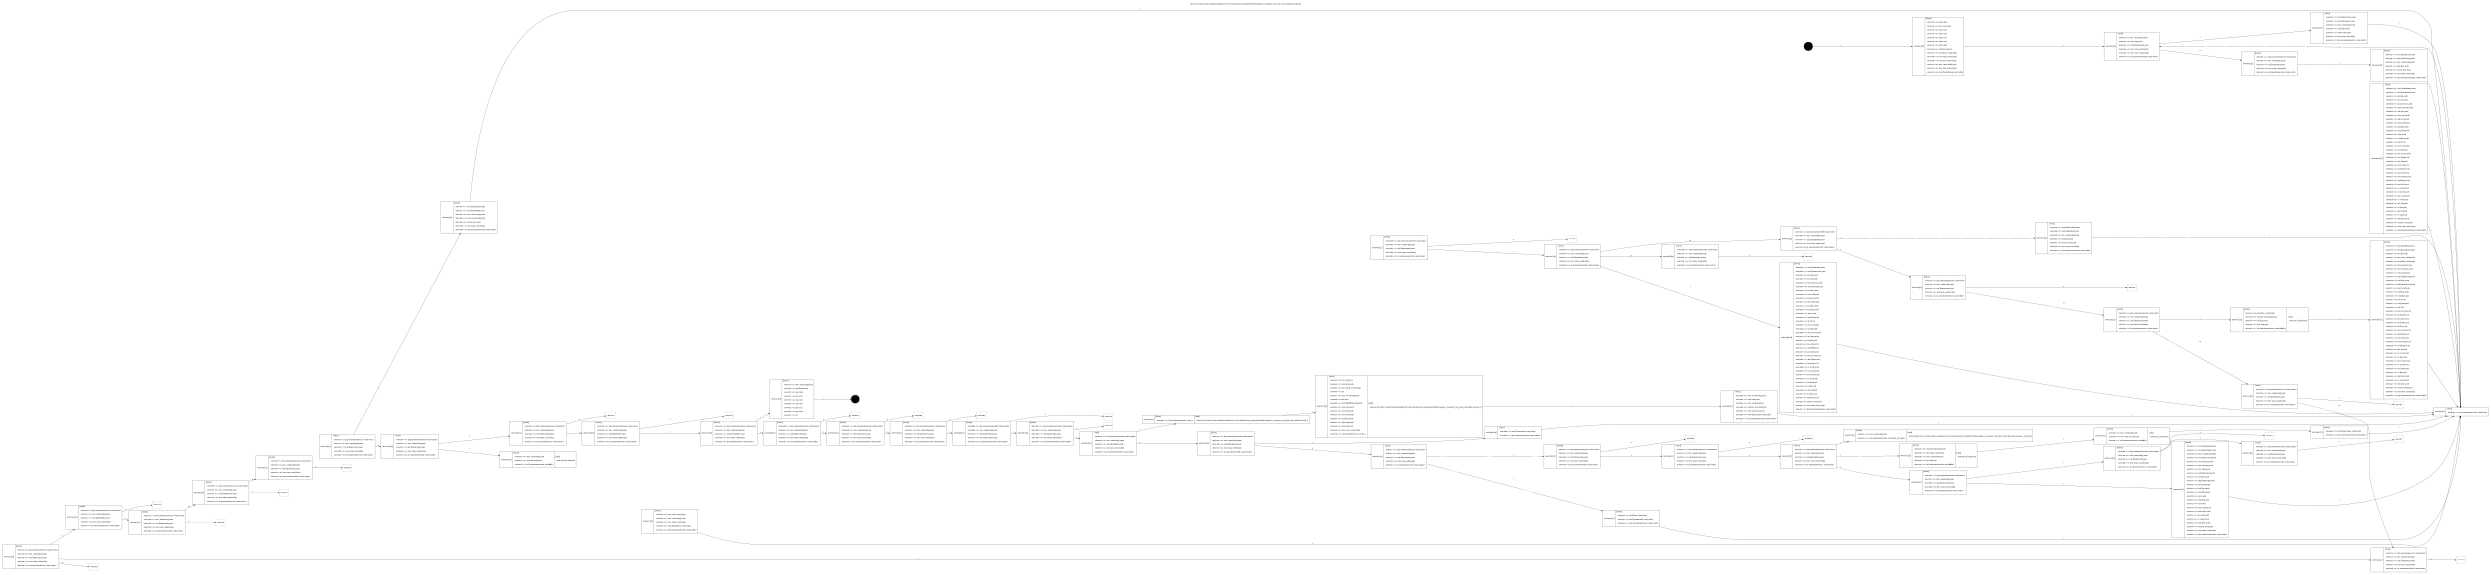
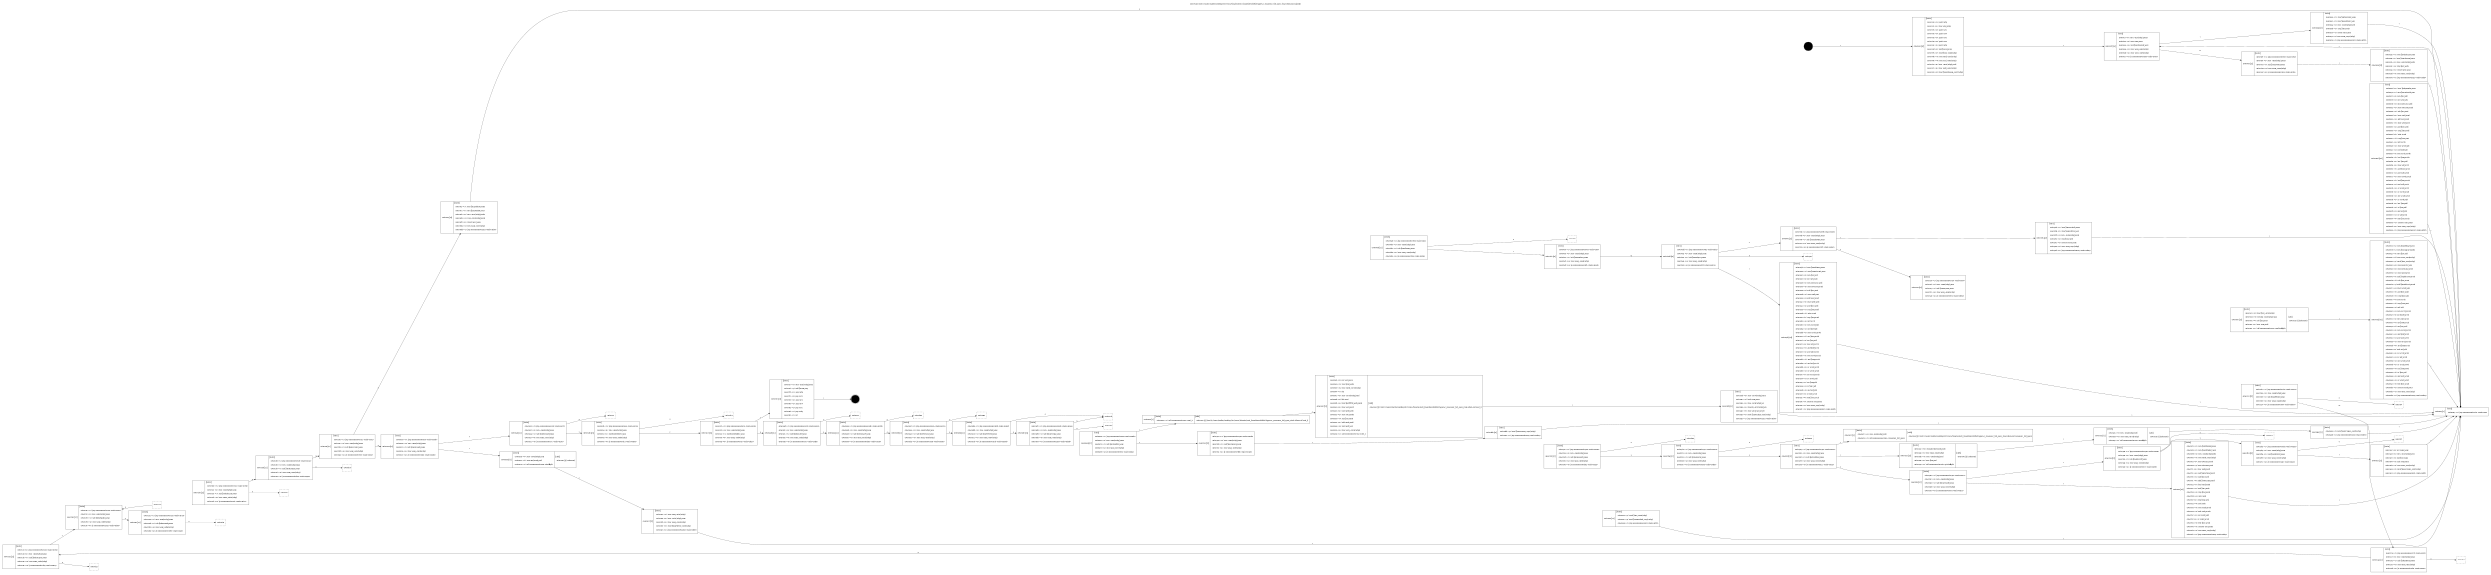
(1689, 242) -> (1749, 248)
(2132, 288) -> none
(1689, 297) -> (1750, 285)
(2132, 320) -> none
(1076, 438) -> (1088, 419)
(1399, 456) -> none
none -> (315, 457)
none -> (2399, 461)
none -> (599, 488)
(136, 507) -> (138, 507)
(189, 508) -> none
(1214, 560) -> (1216, 554)
